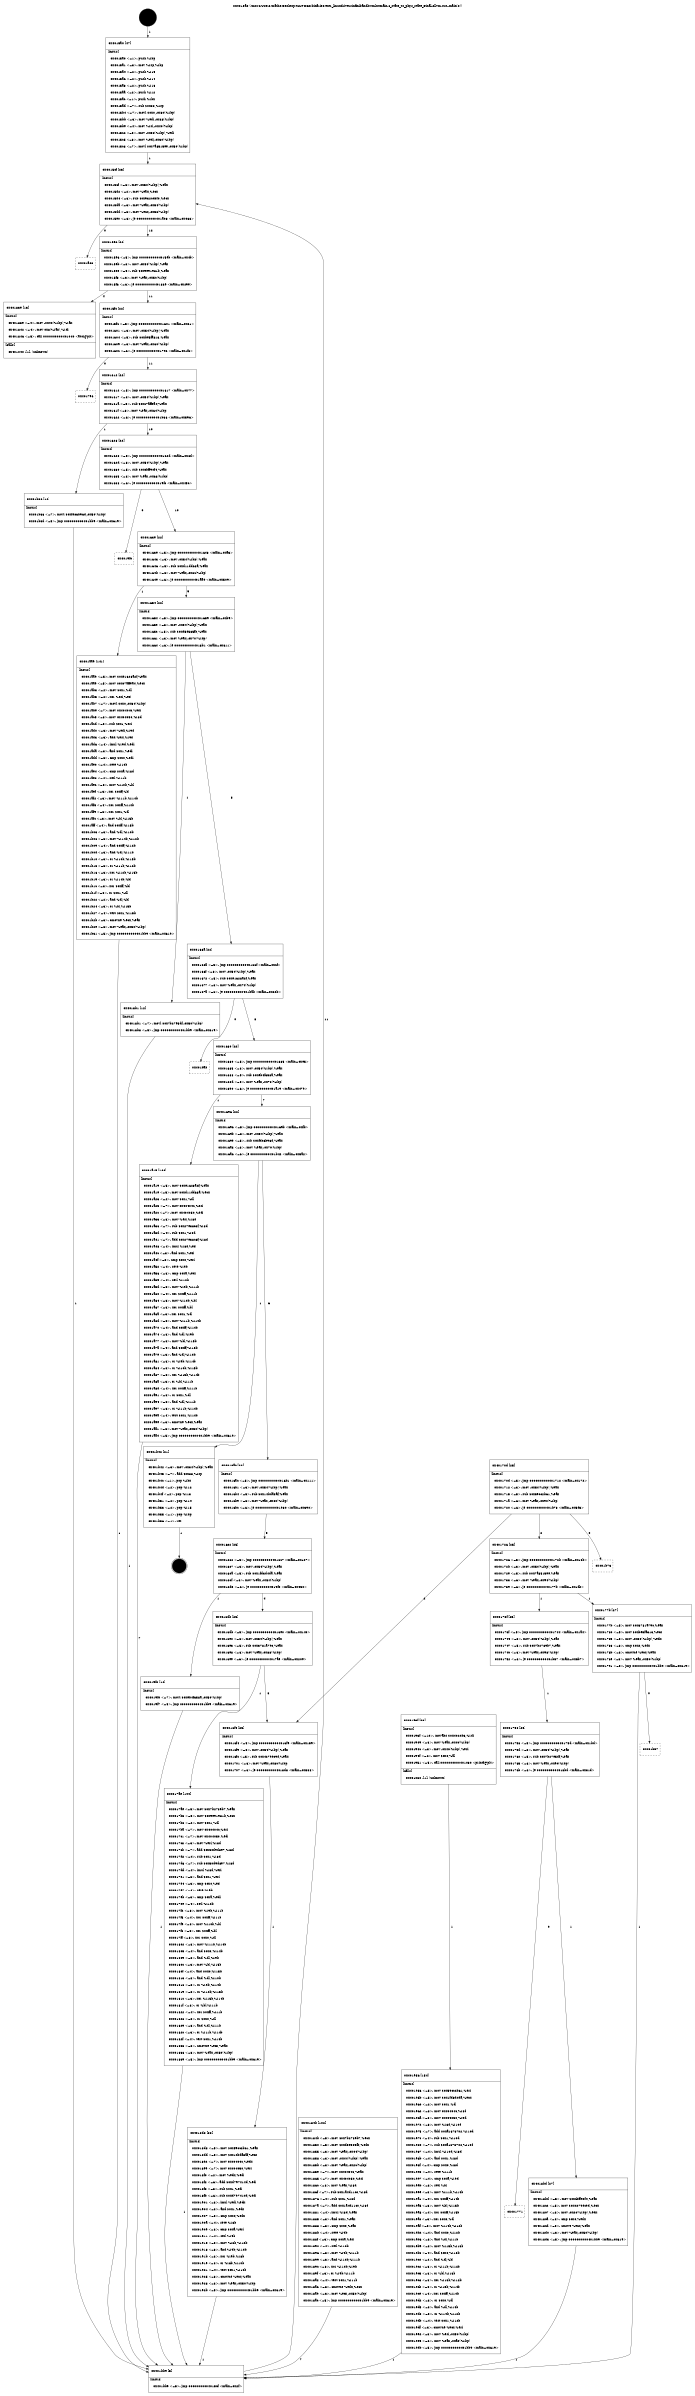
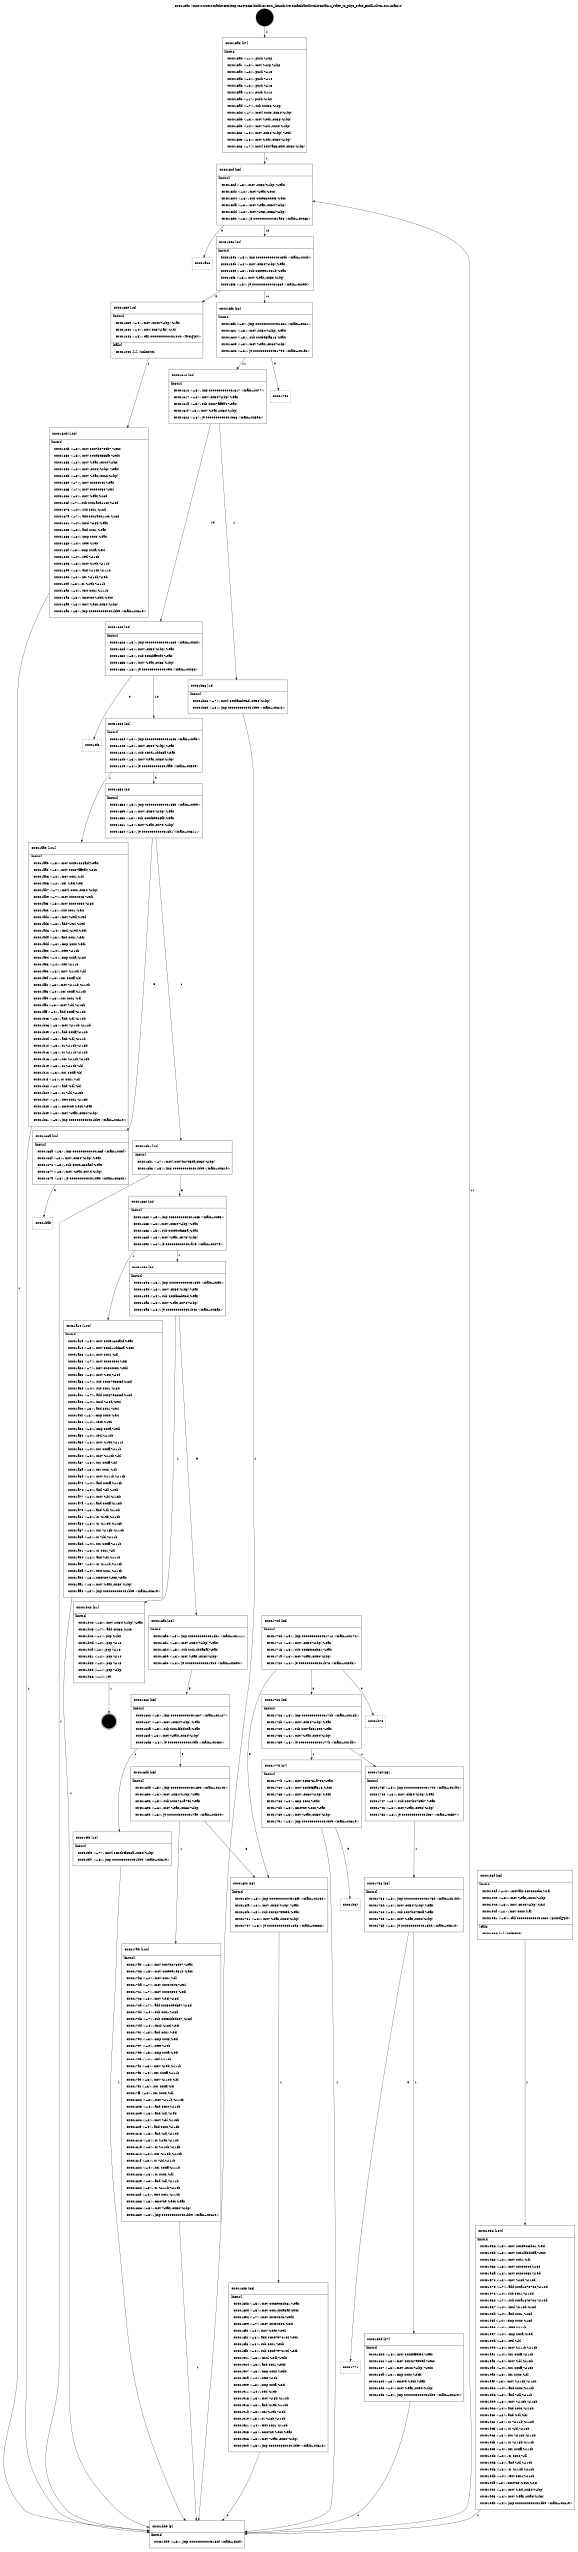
none -> (138, 392)
(248, 1018) -> (180, 1184)
